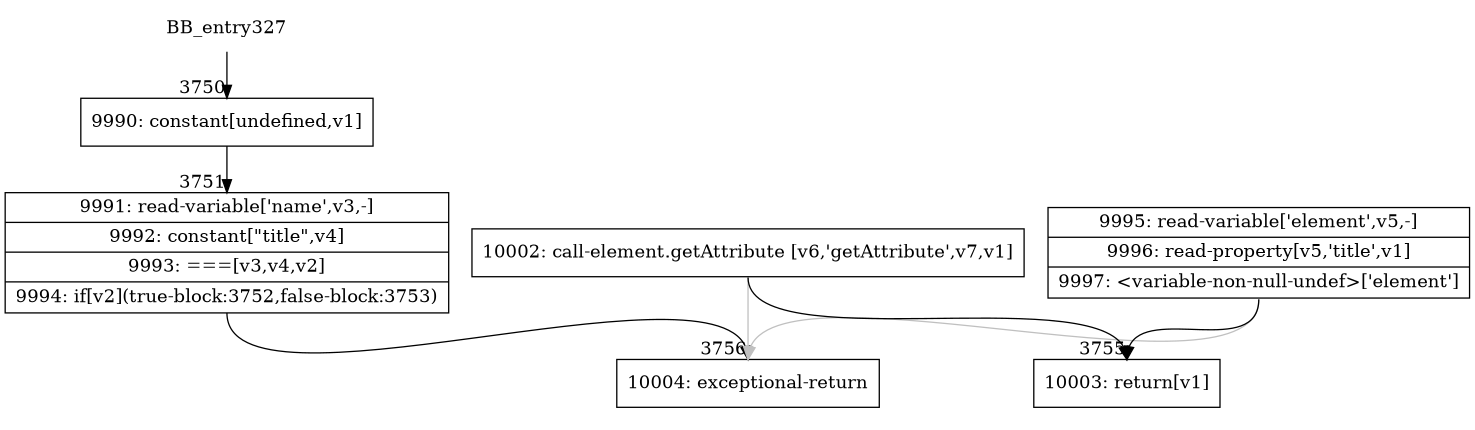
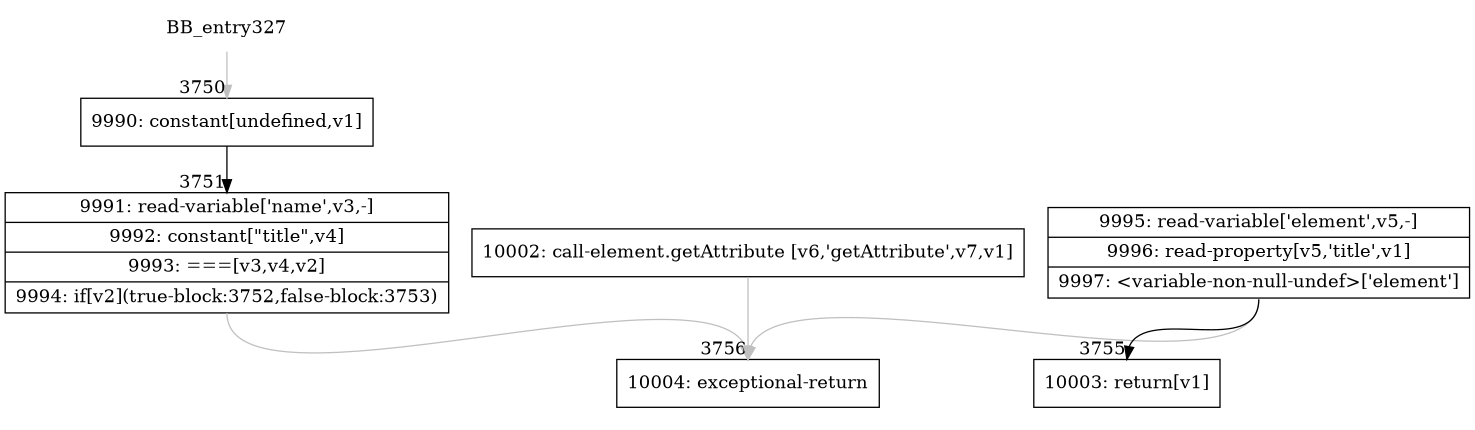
(227, 68) -> (227, 68)
(971, 318) -> none
(481, 337) -> (481, 337)
